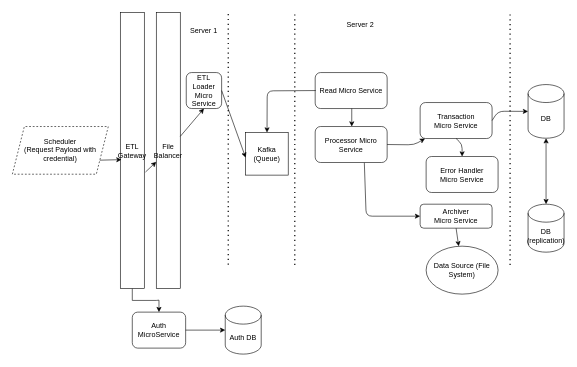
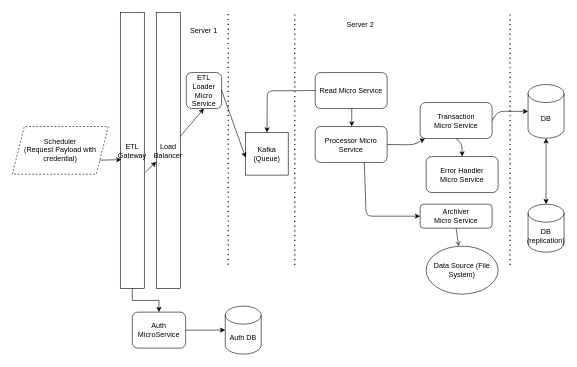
(168, 151) -> (168, 151)
(458, 241) -> (458, 242)
